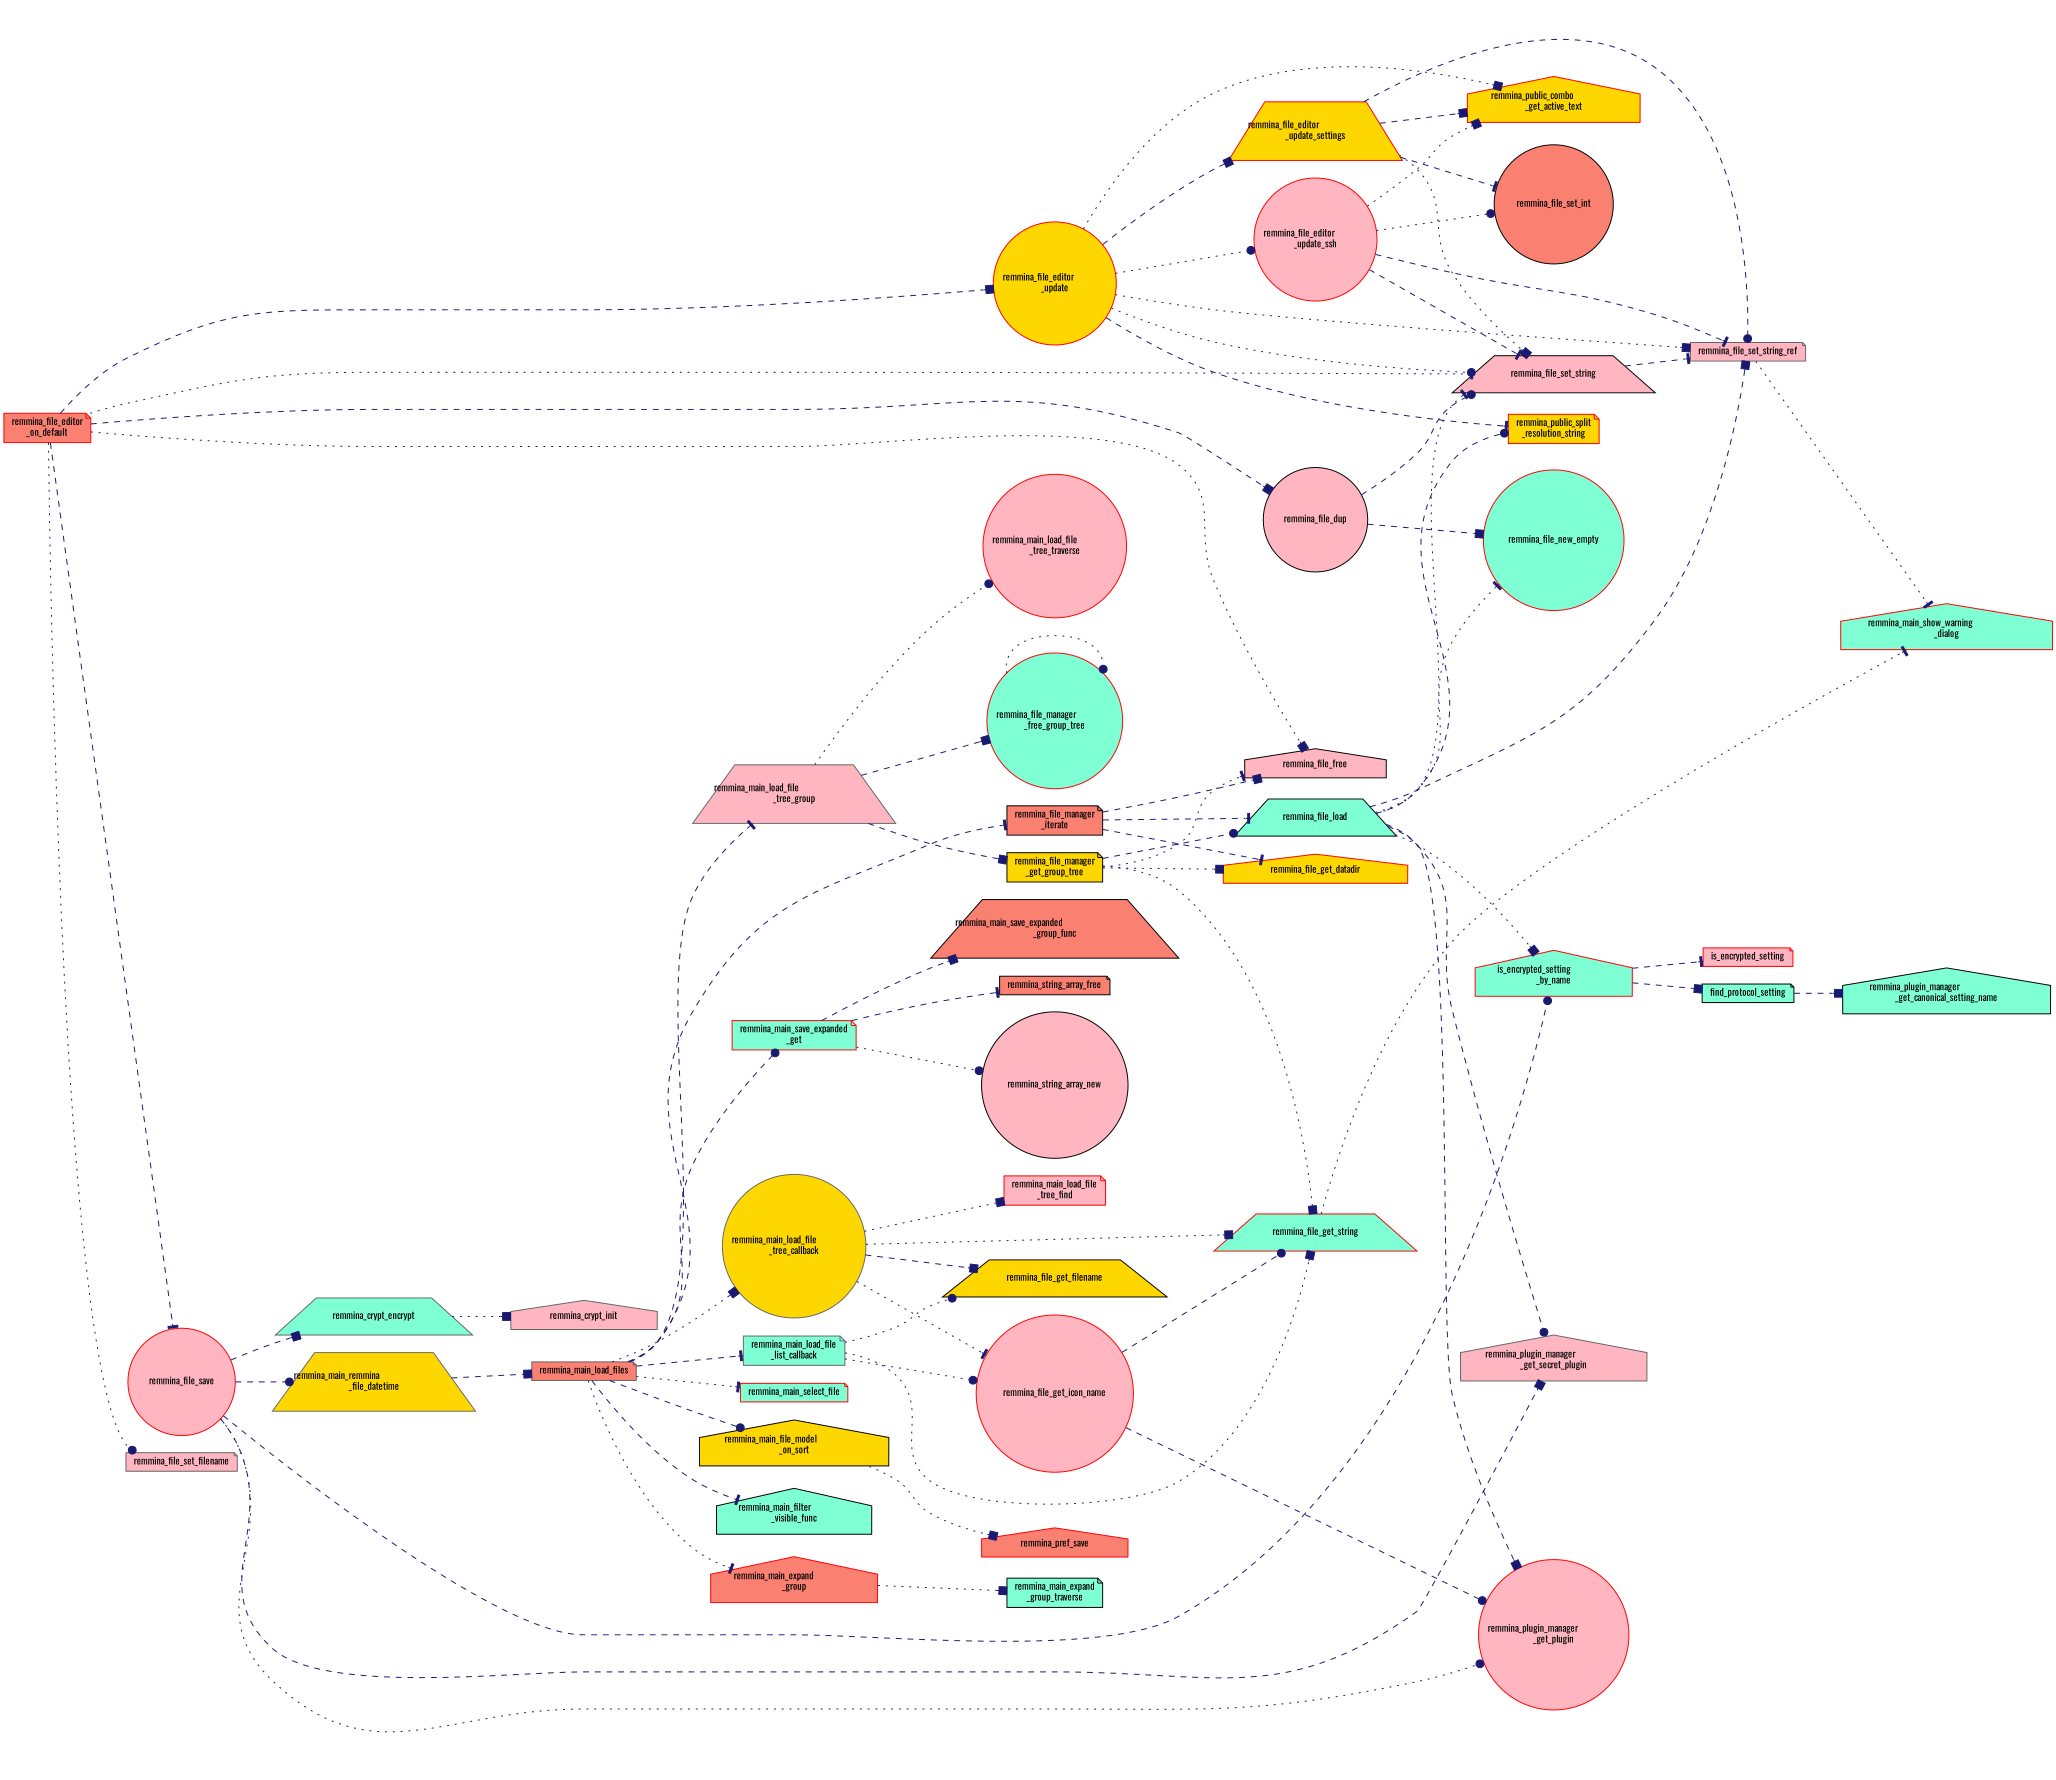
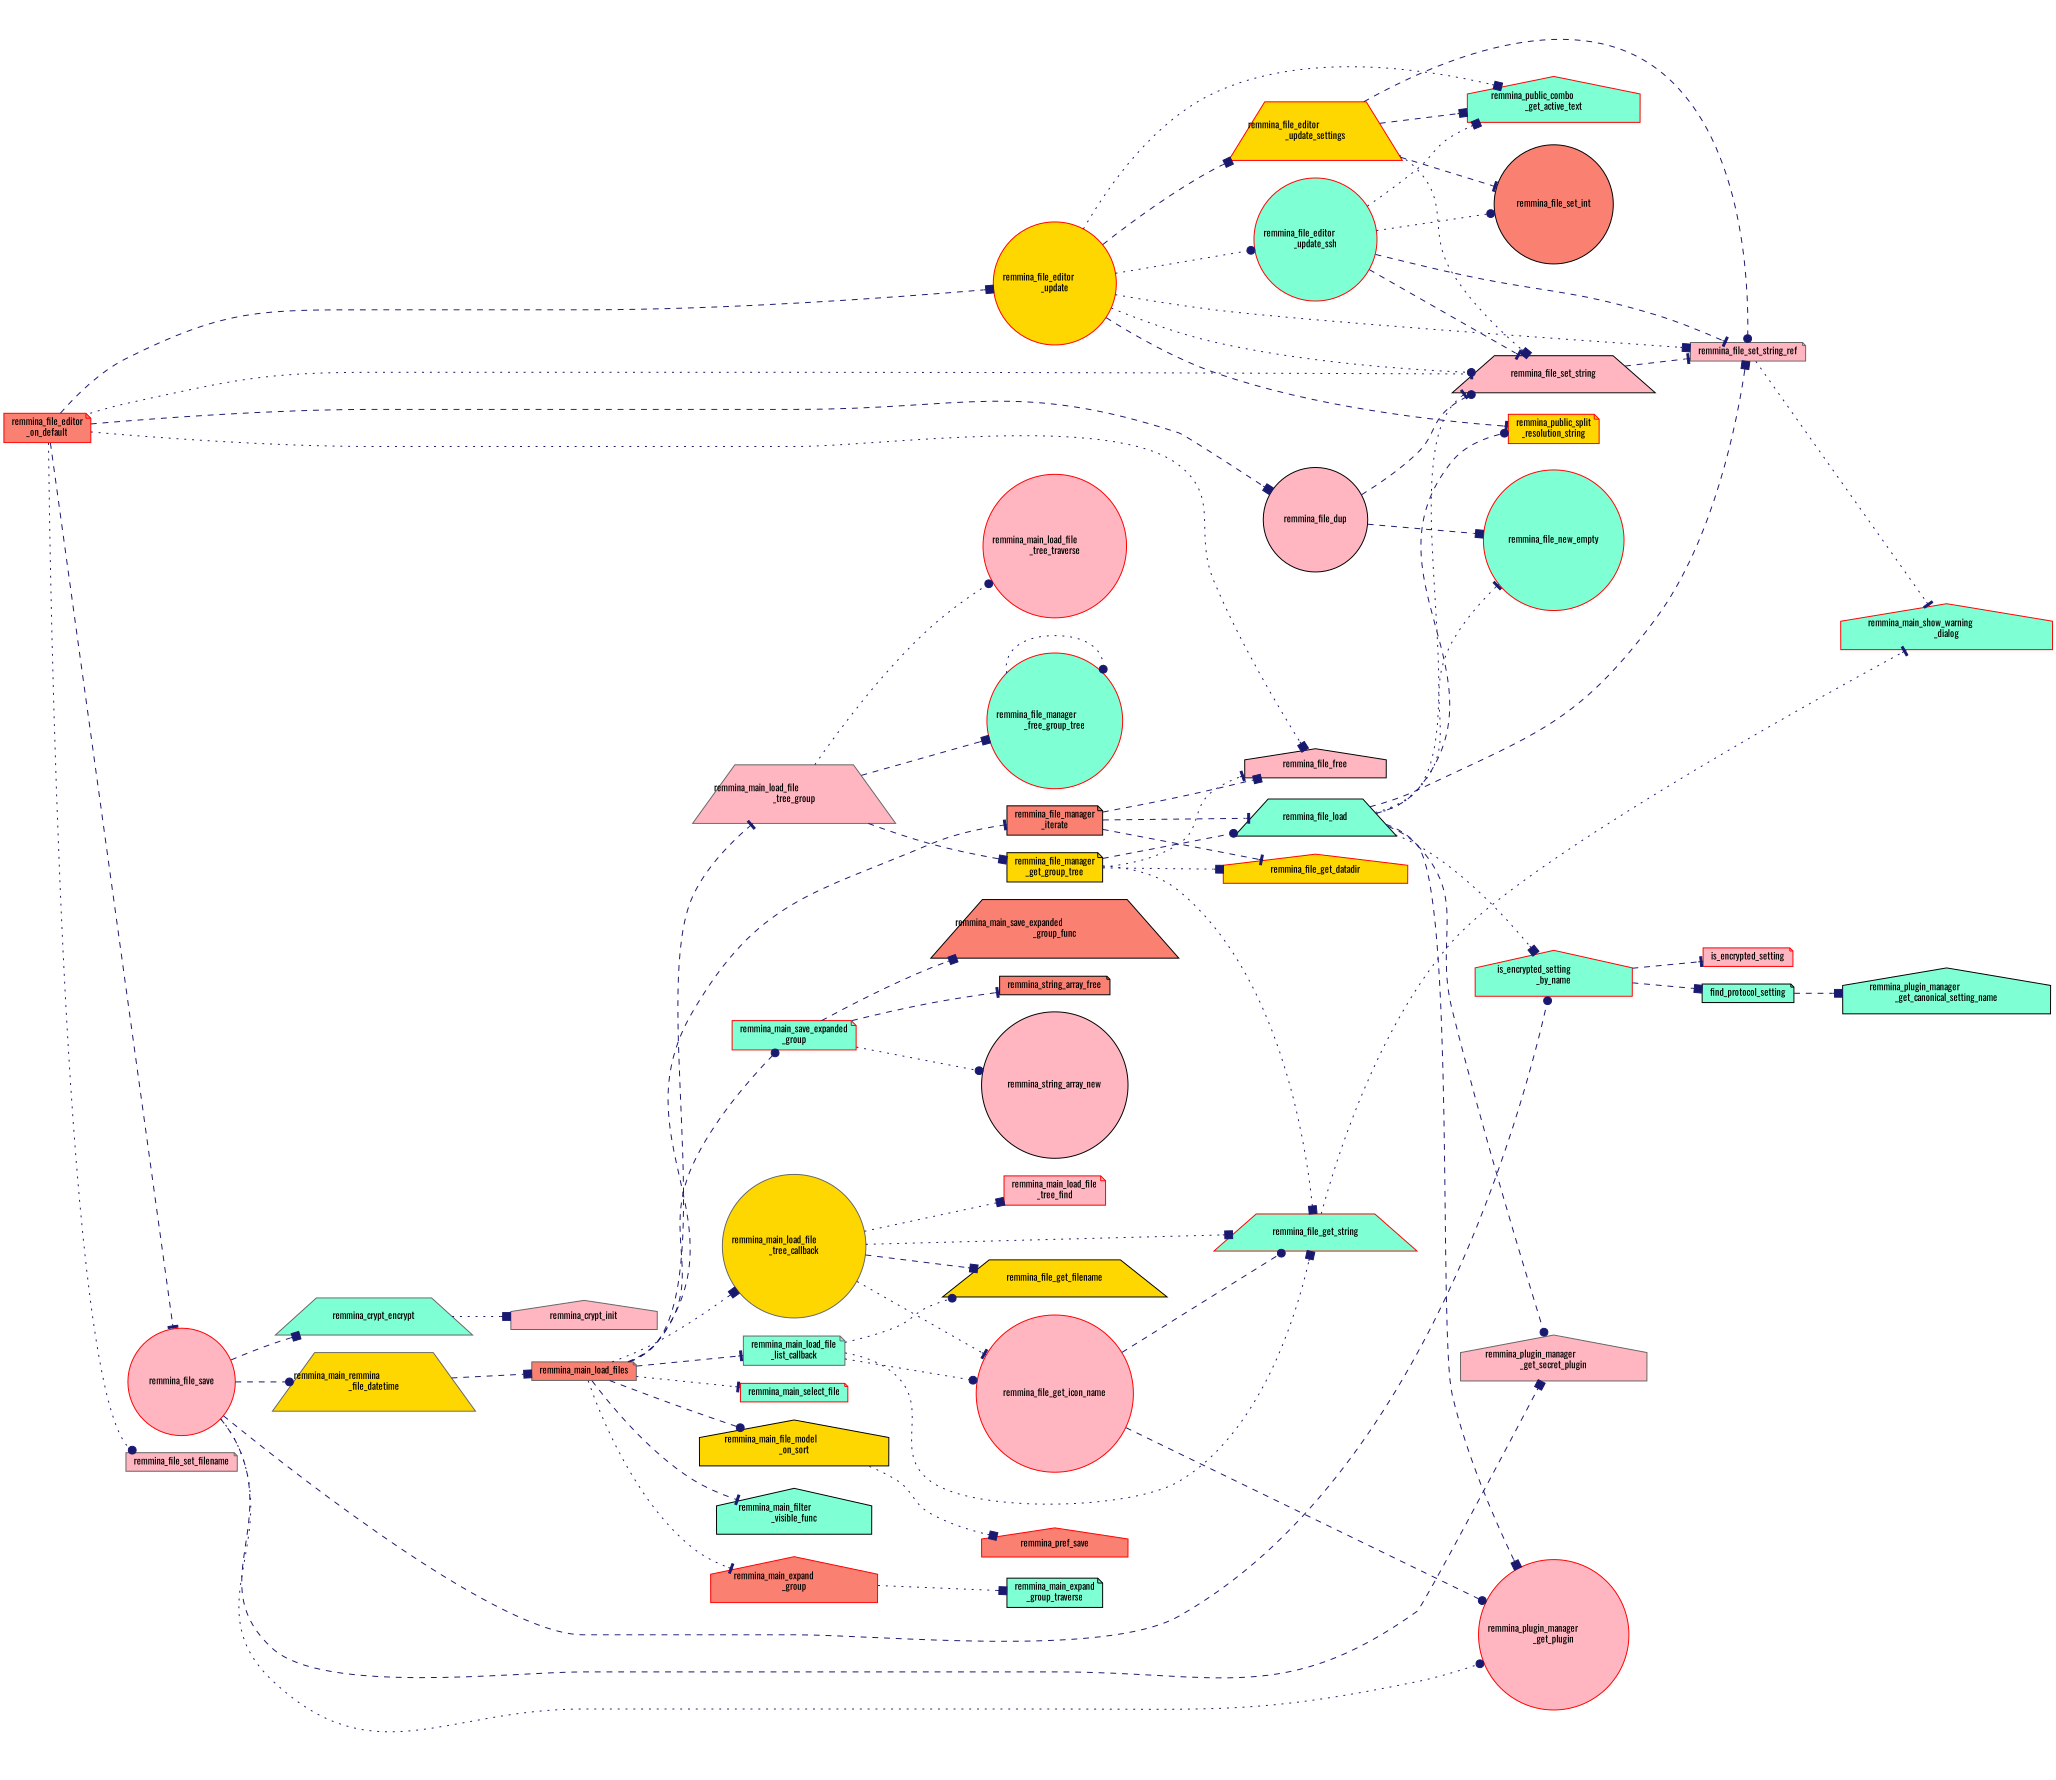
(1554, 102) -> (1554, 102)
(1315, 240) -> (1315, 240)
(794, 1035) -> (794, 1035)
